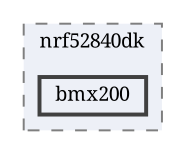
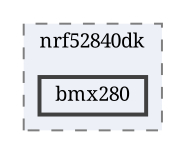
(93, 96) -> (93, 96)
